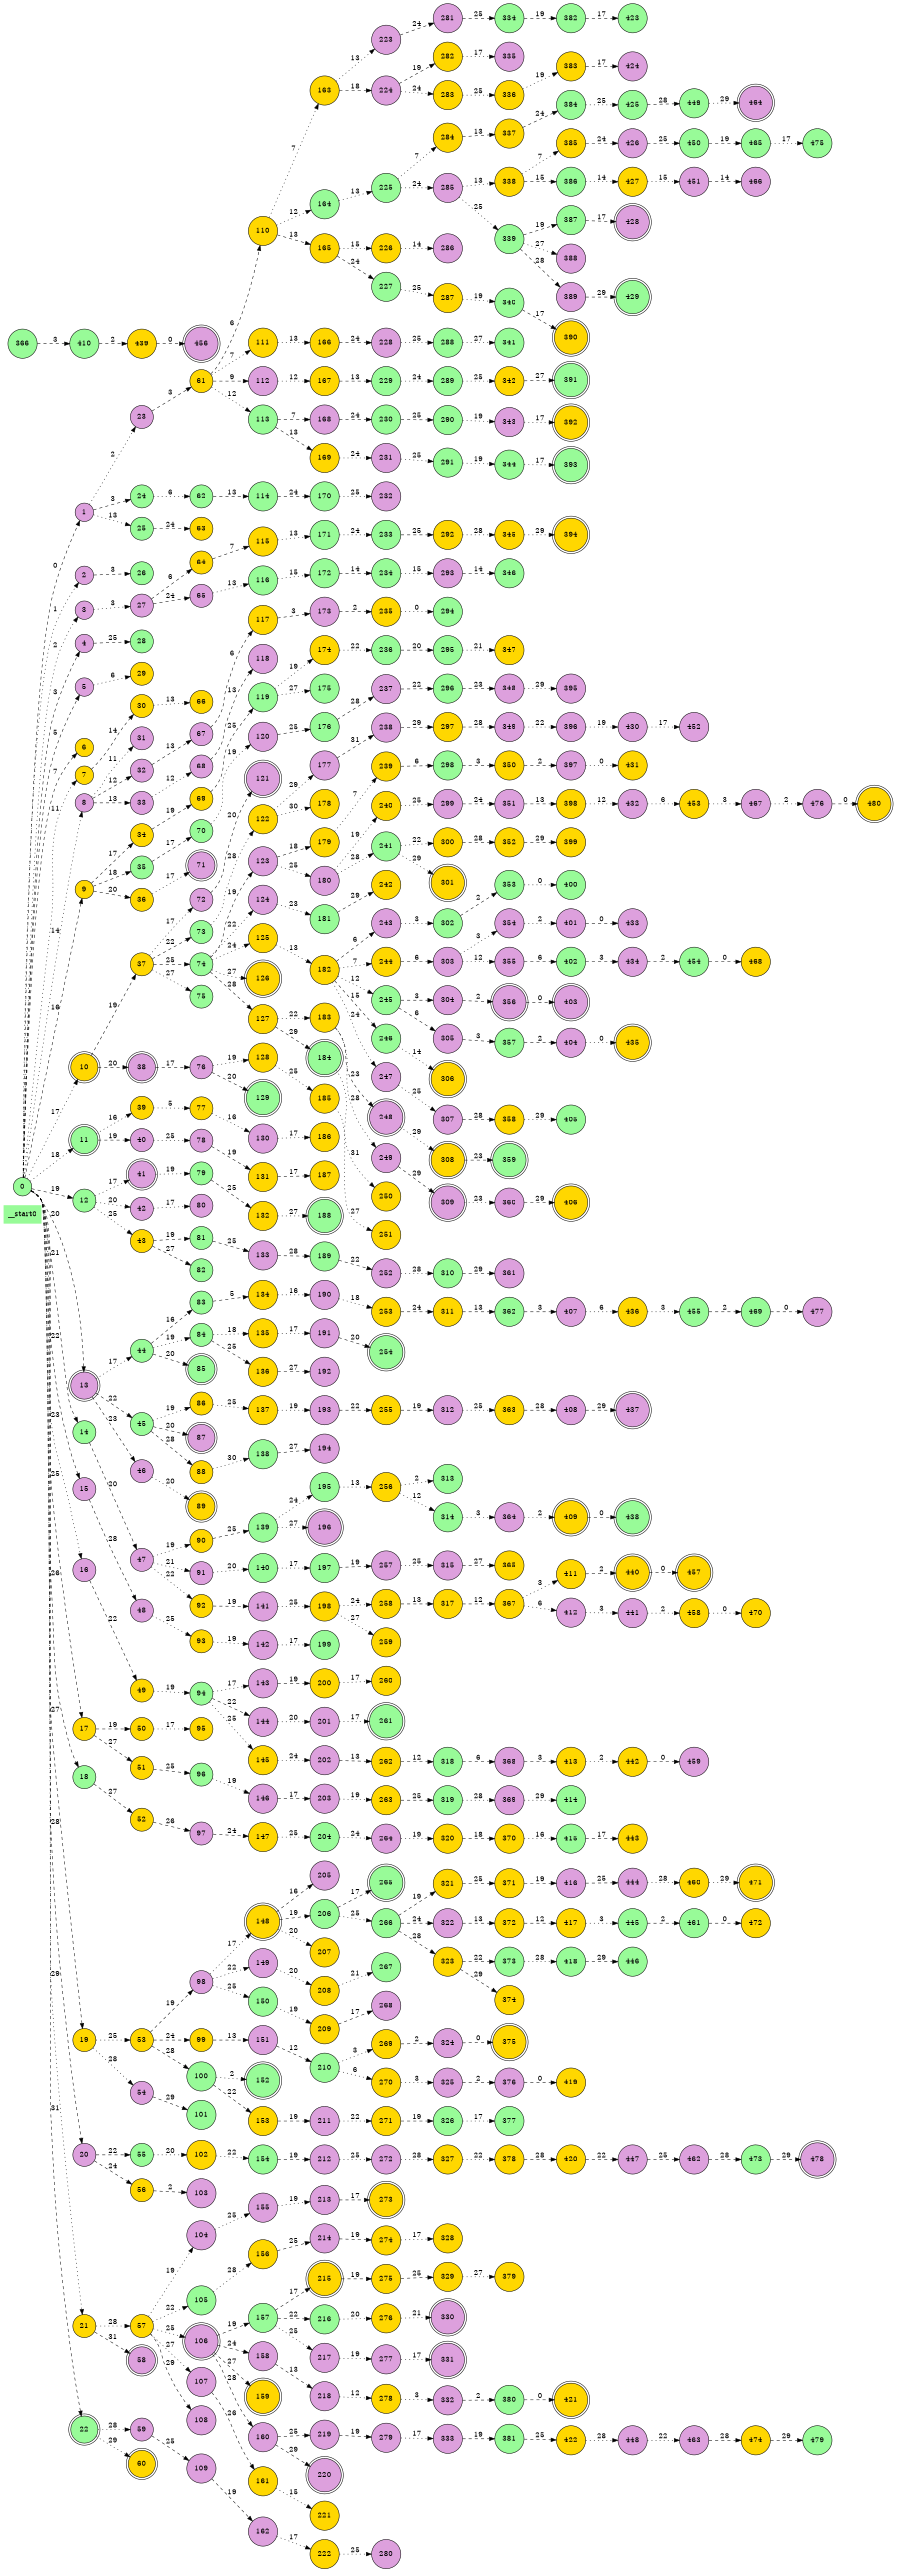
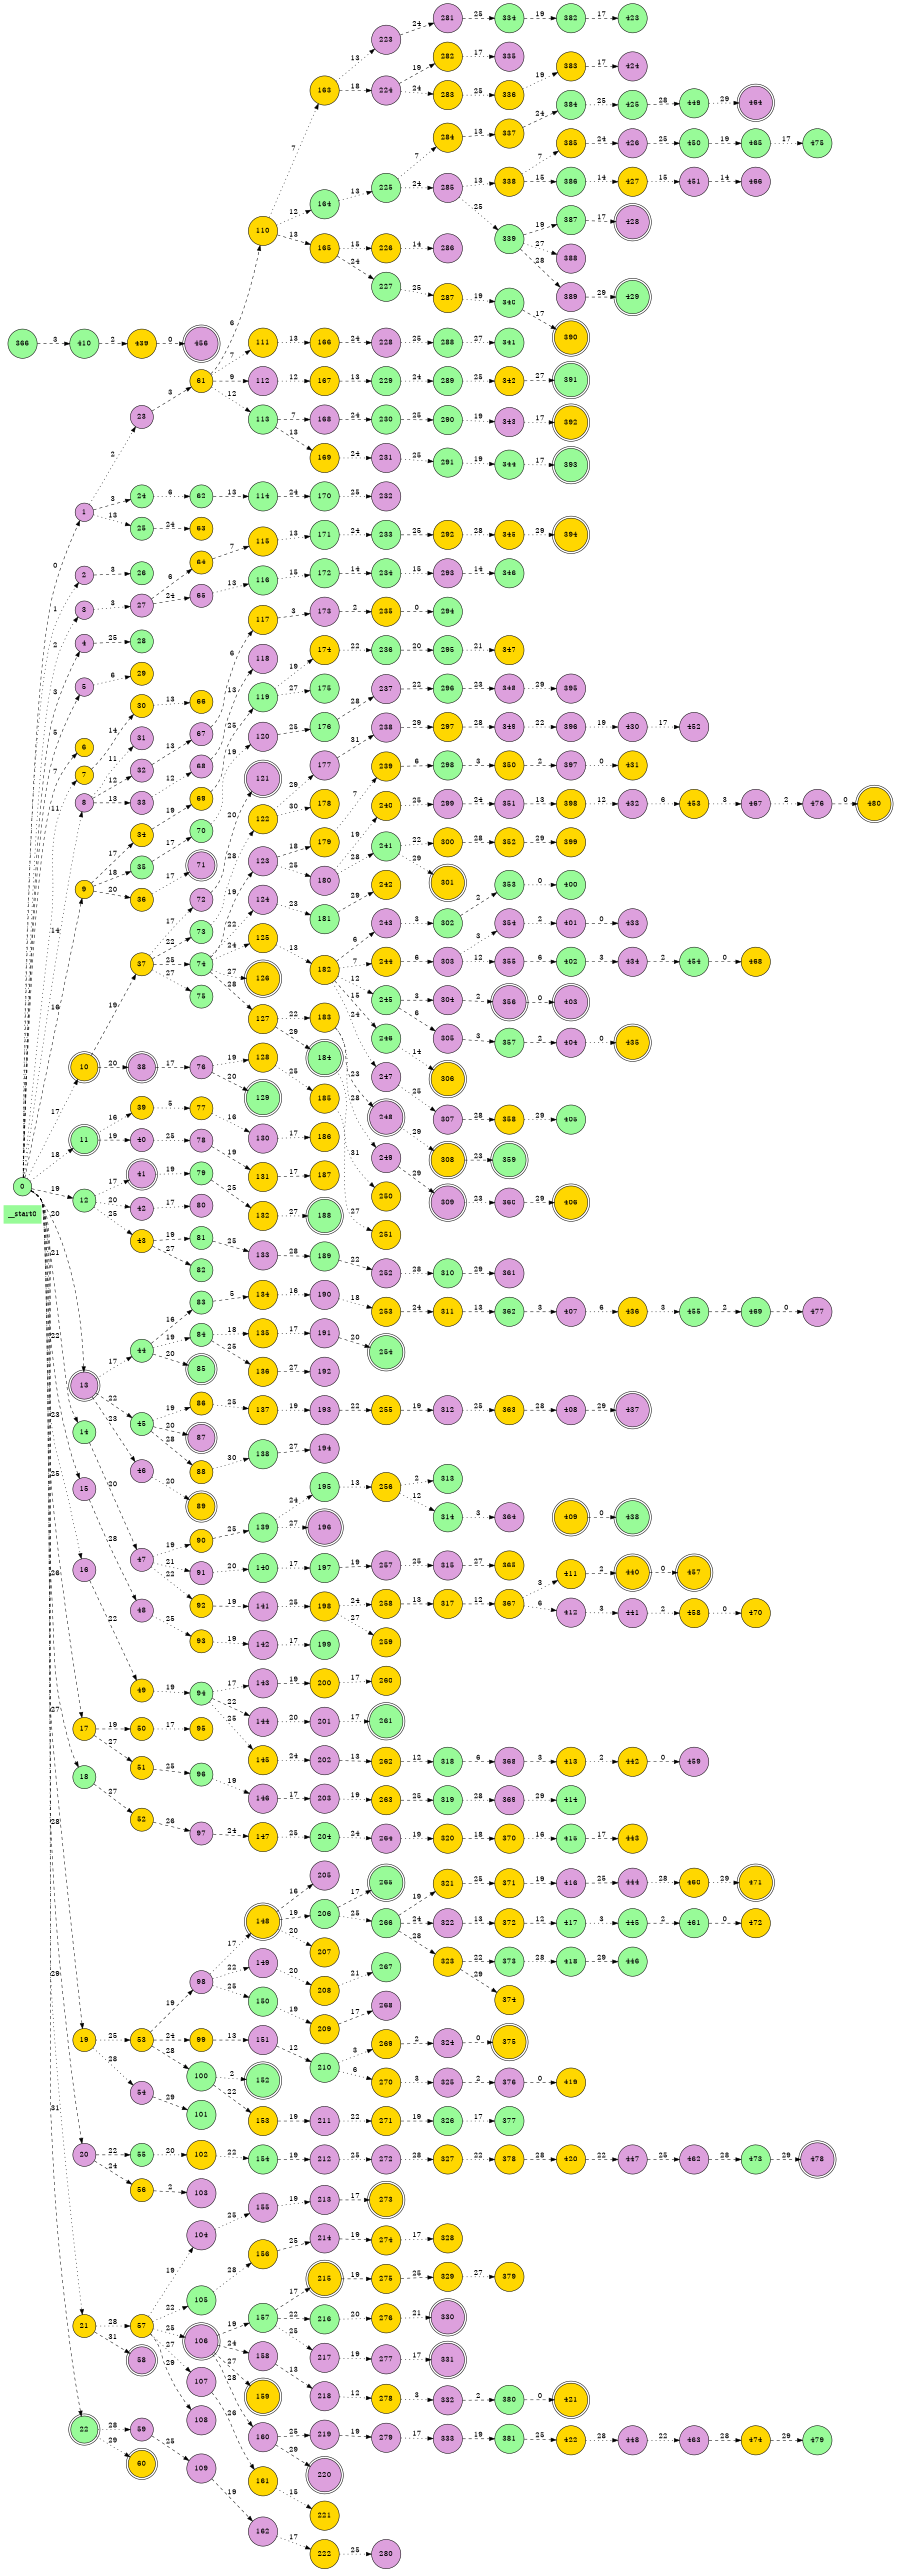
(414, 612) -> (414, 612)
(537, 1517) -> none
(571, 1923) -> (571, 1923)
